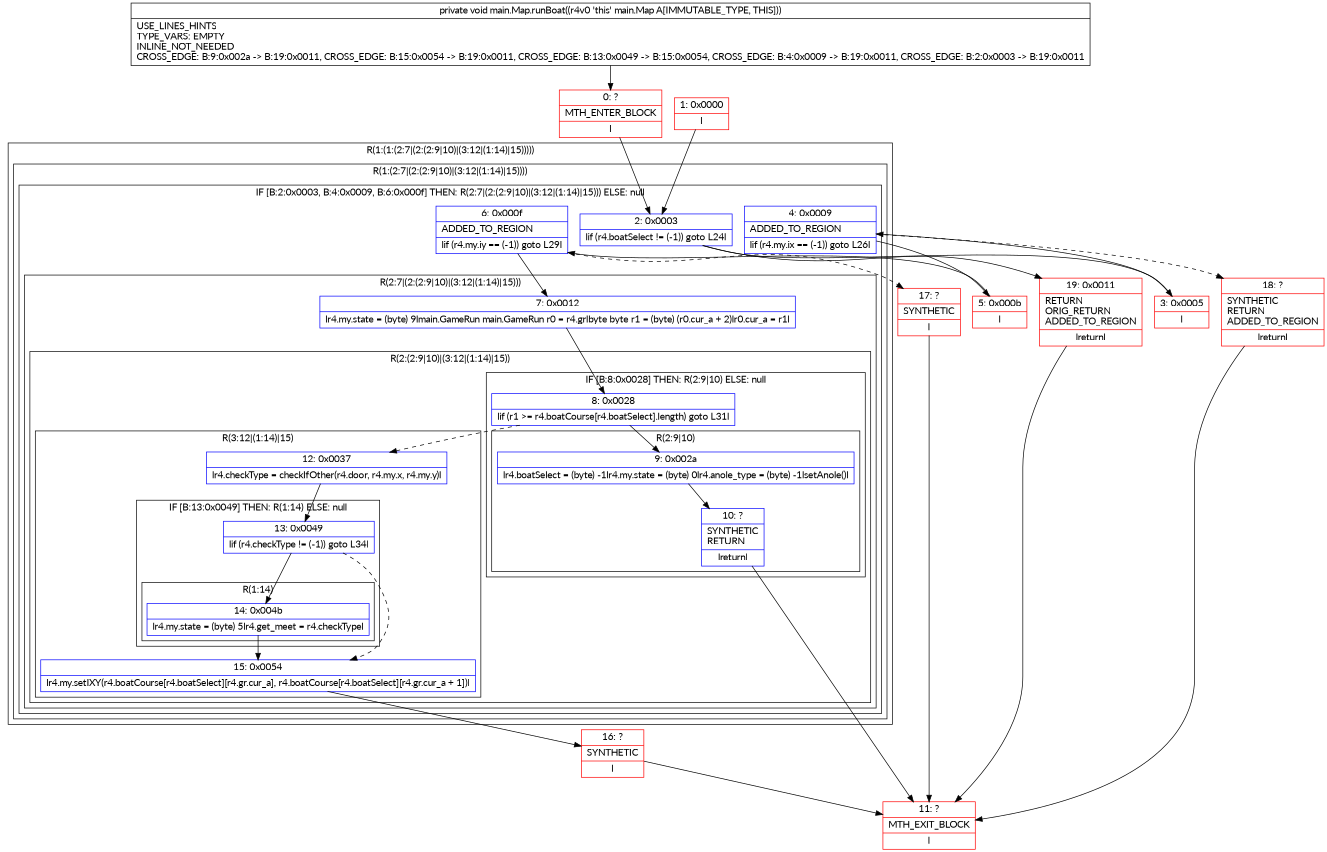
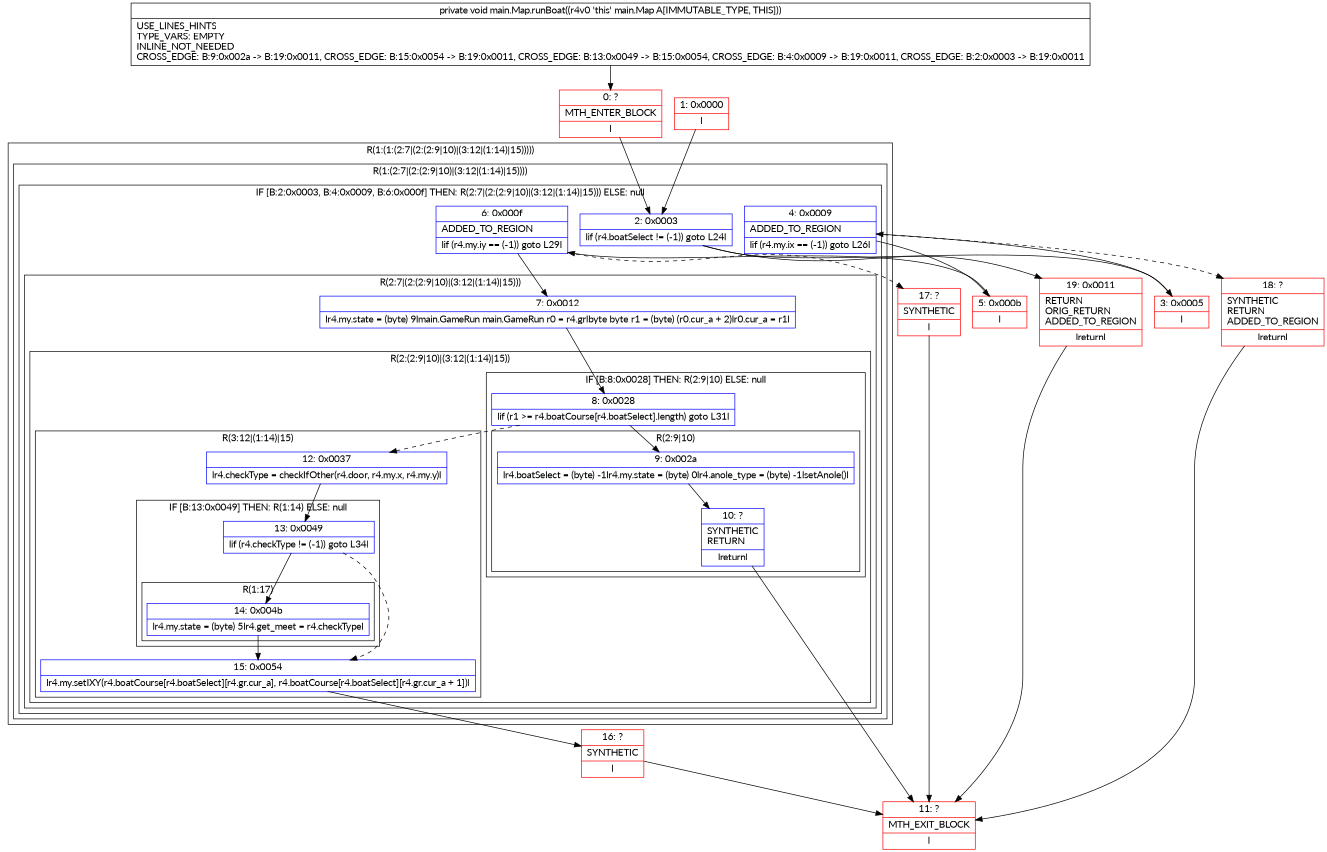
(258, 590) -> (258, 590)
